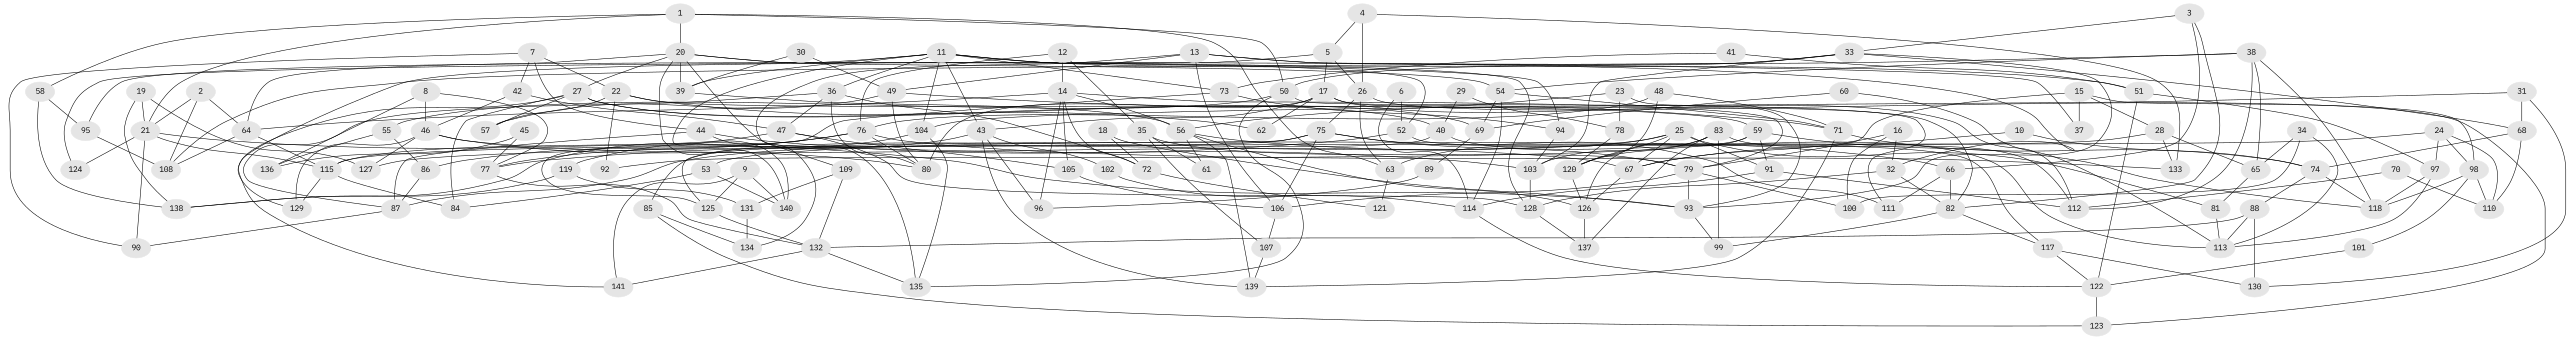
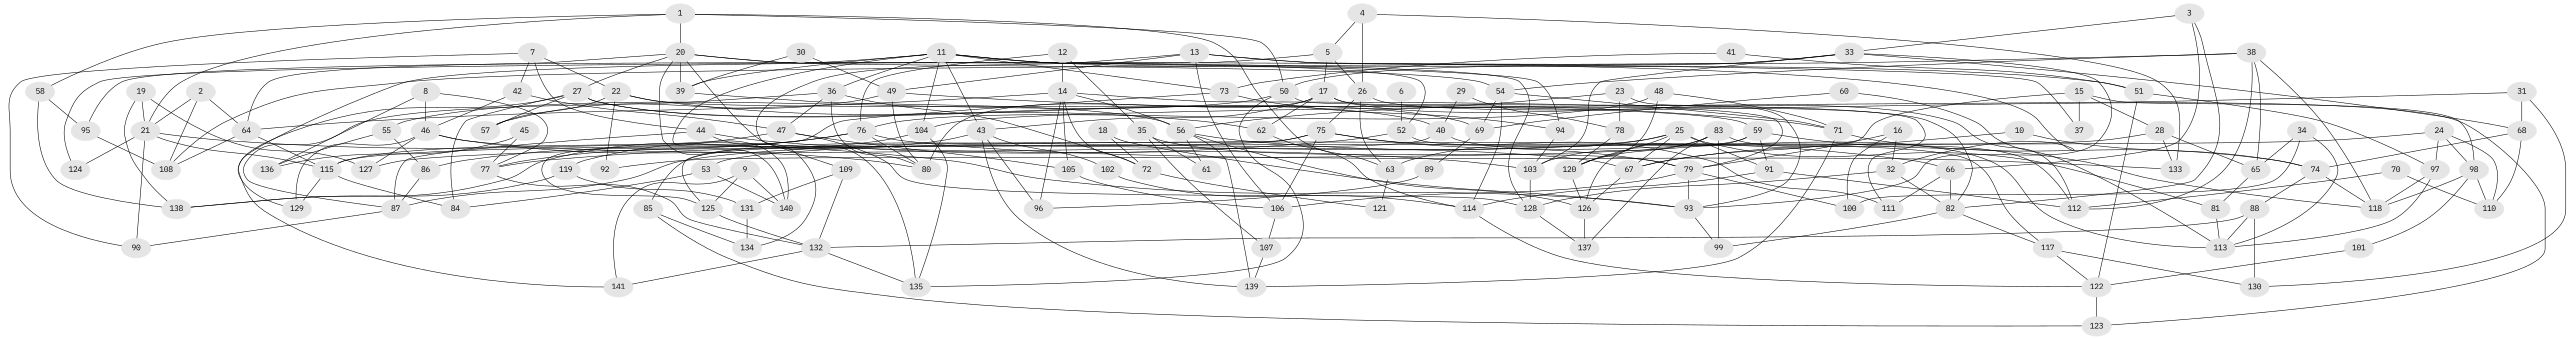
(1414, 152) -> (1363, 174)
